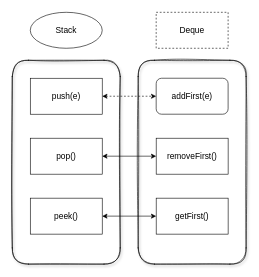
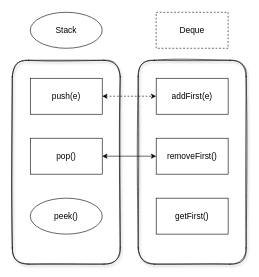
(192, 96) -> (192, 96)
(66, 216) -> (66, 216)
(150, 216) -> none
